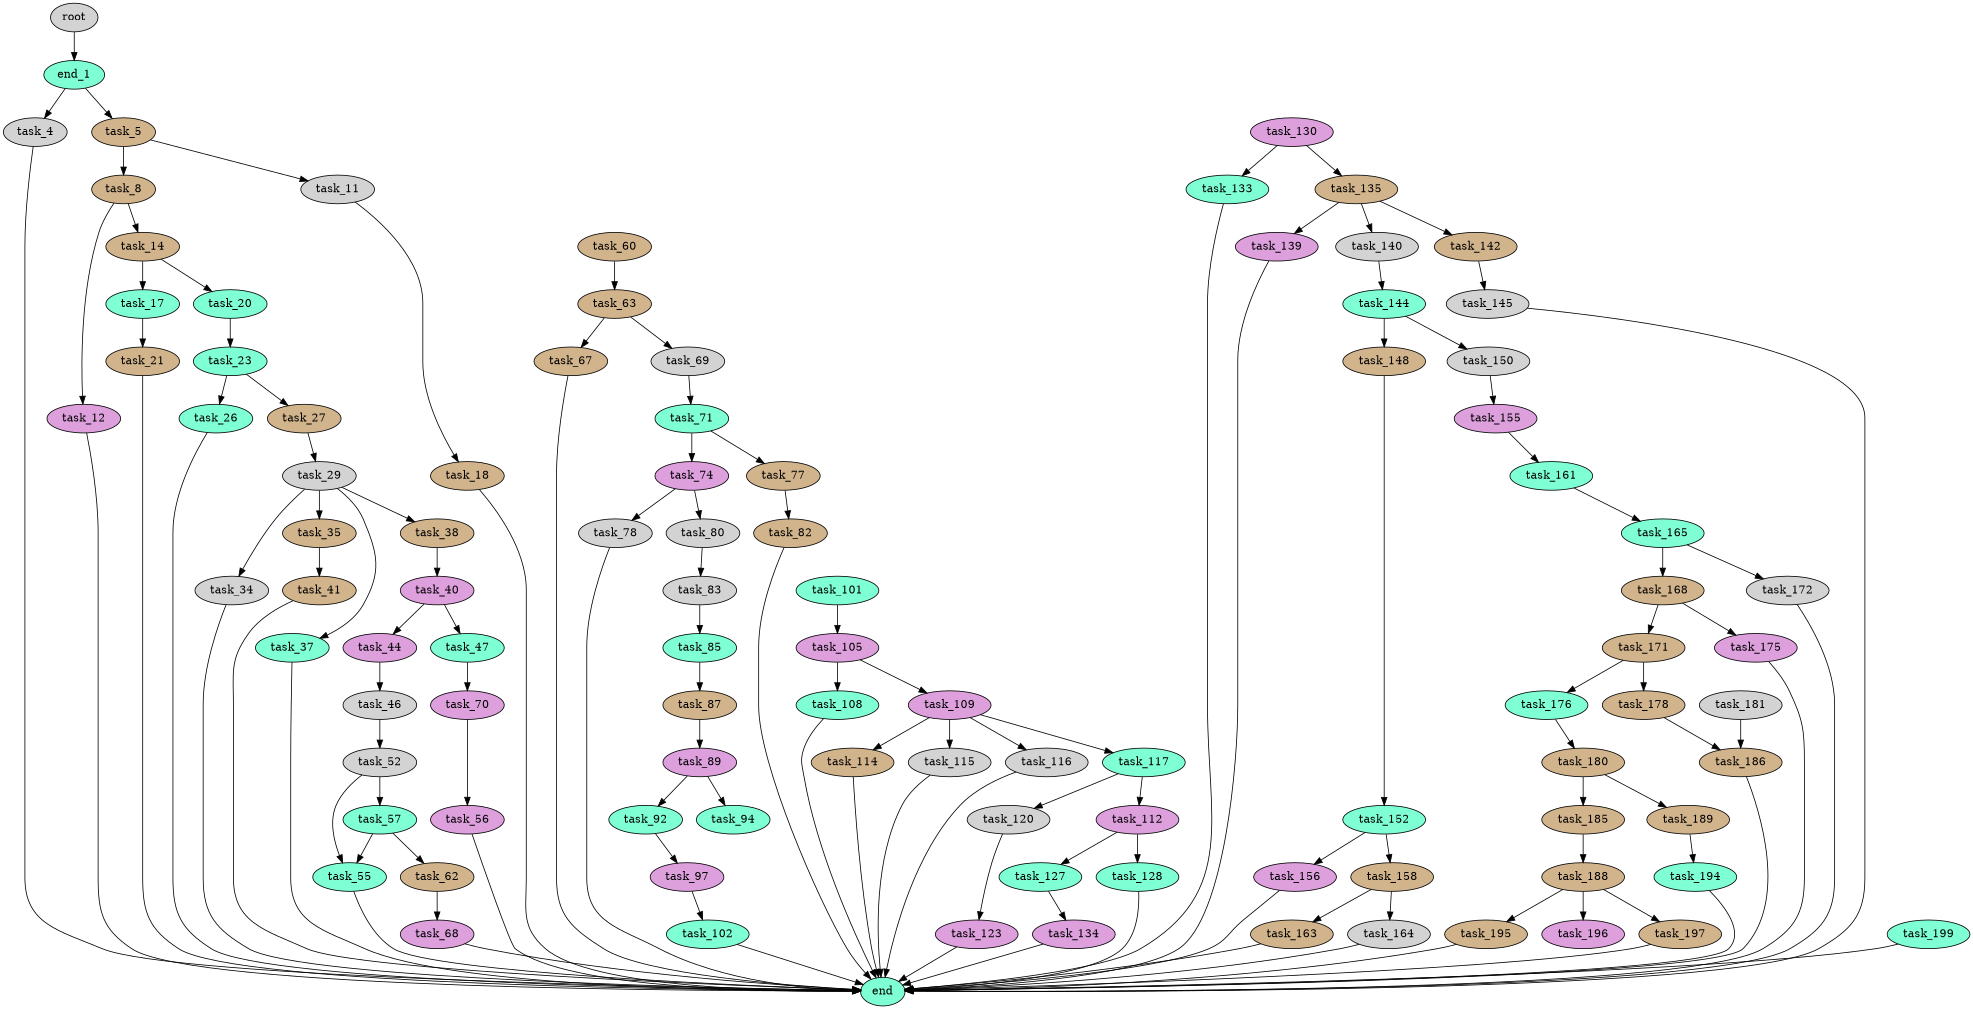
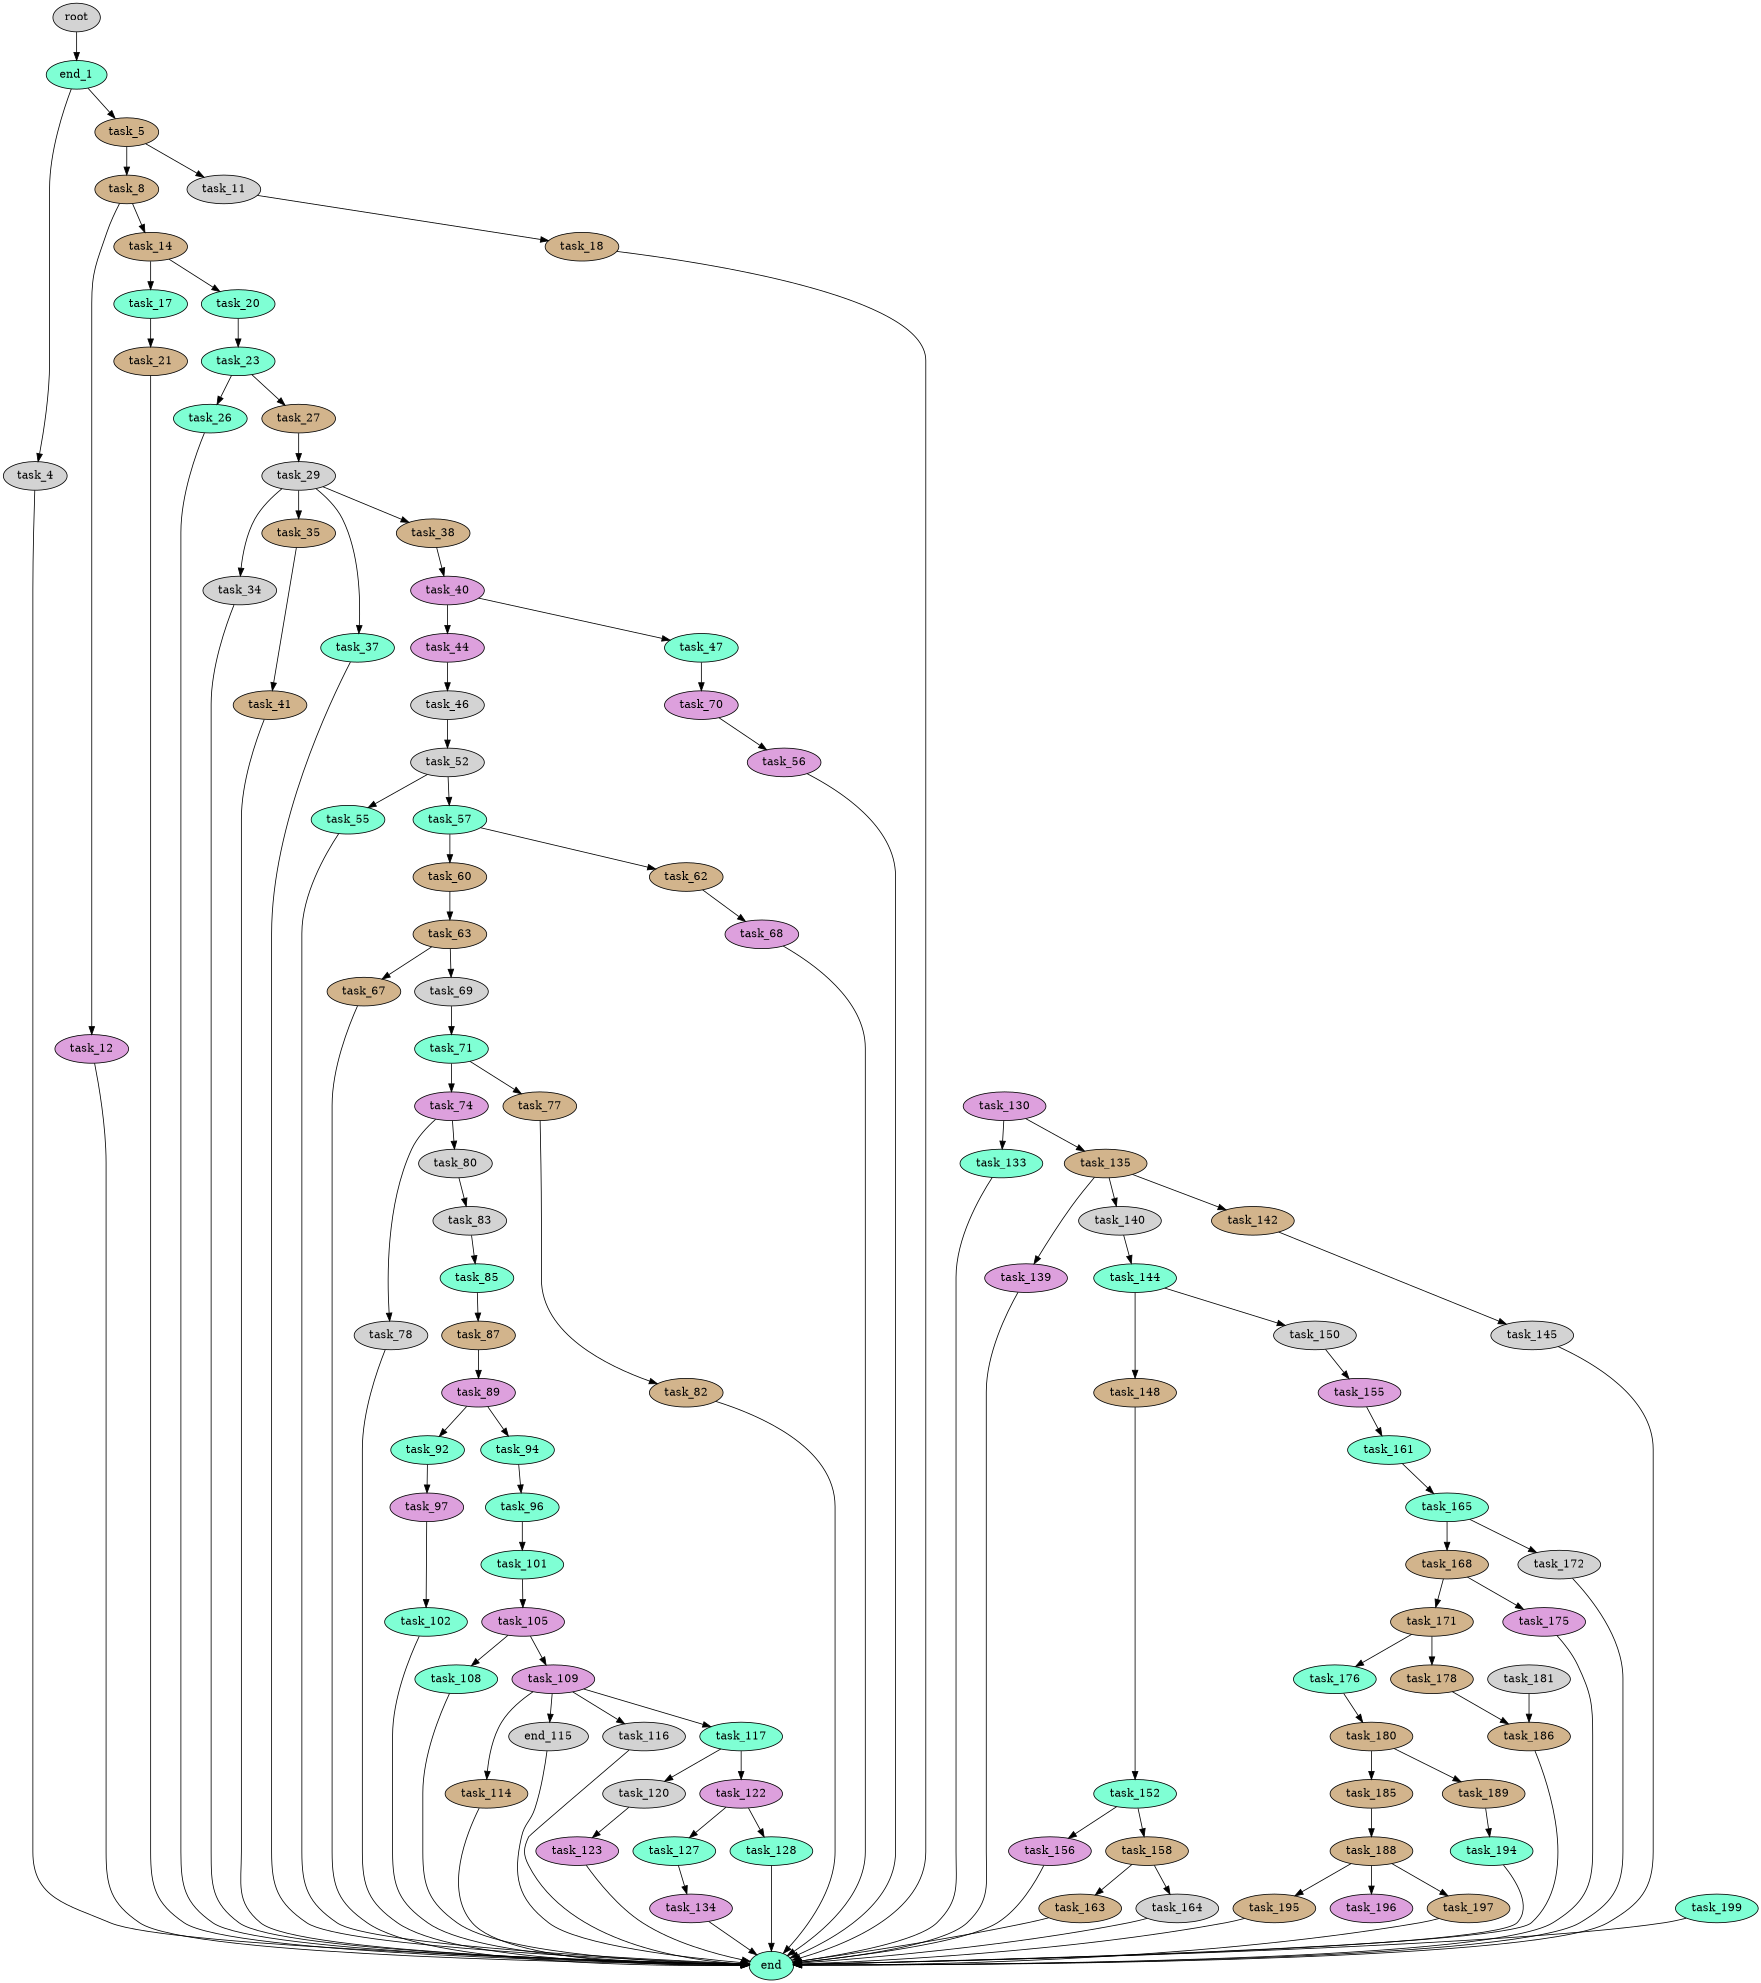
(950, 762) -> (549, 1737)
(1137, 820) -> (741, 1794)
(367, 845) -> (450, 844)
none -> (522, 1507)
